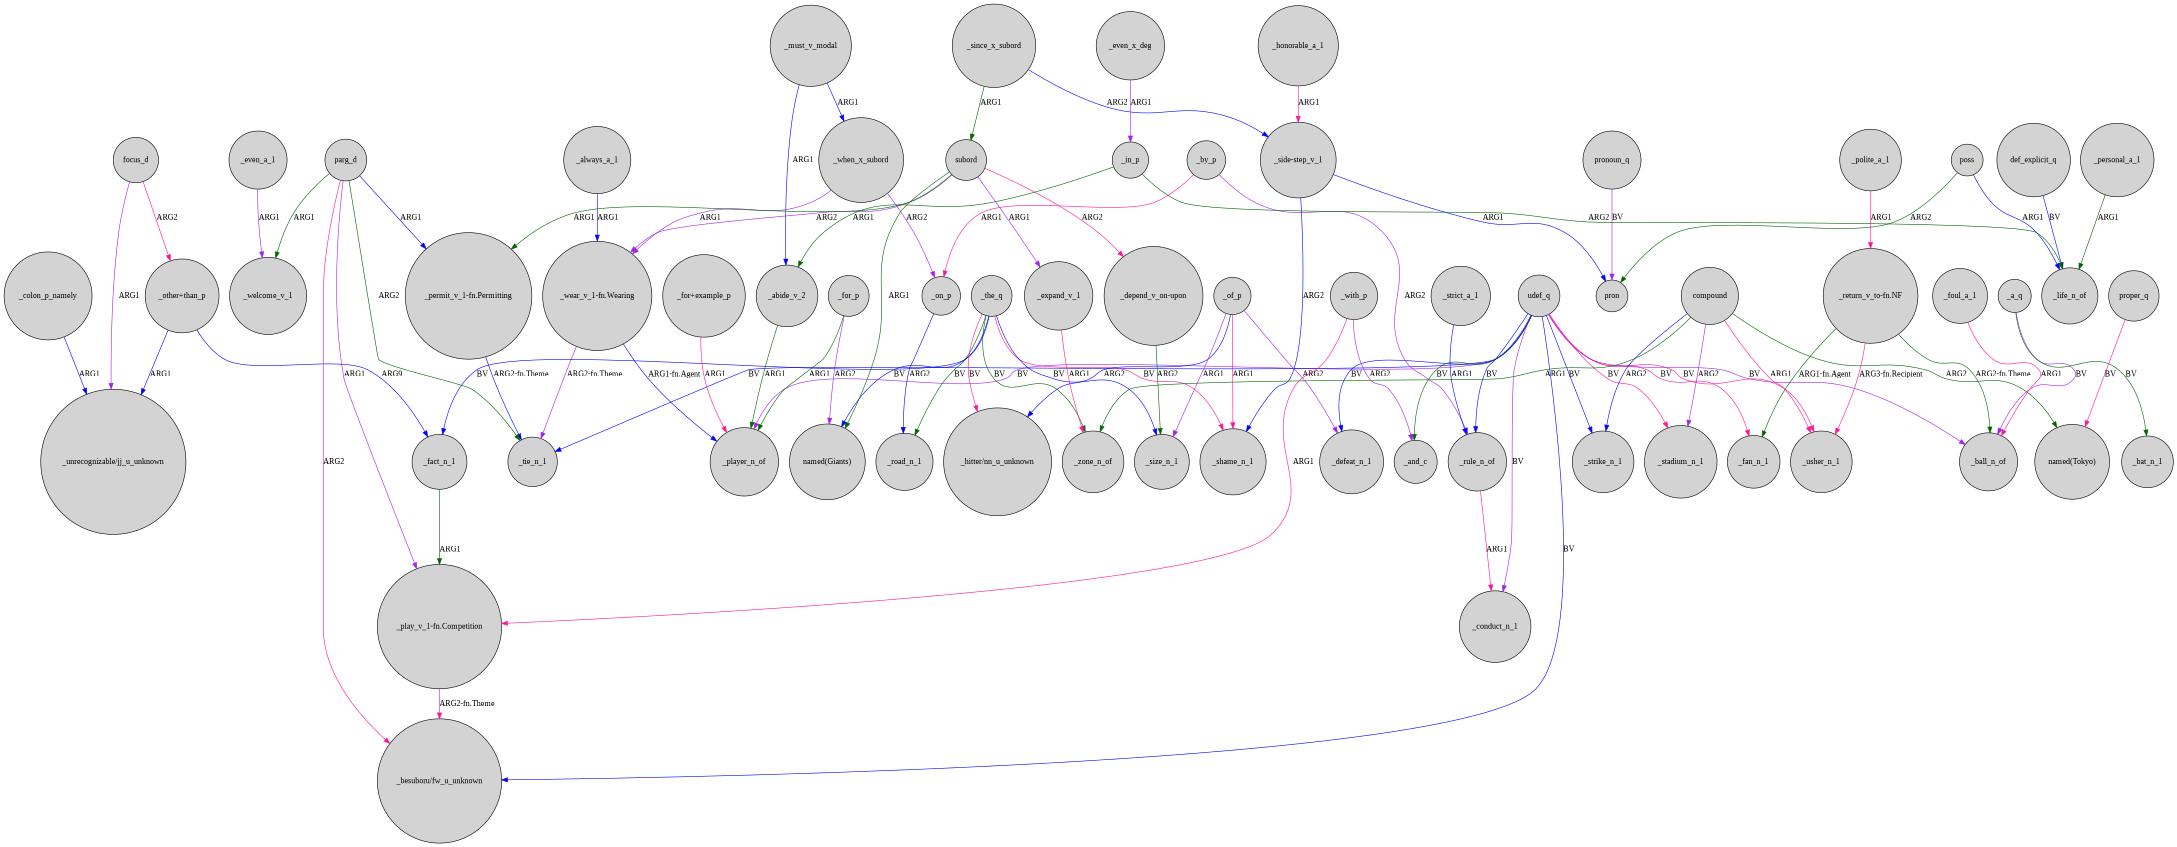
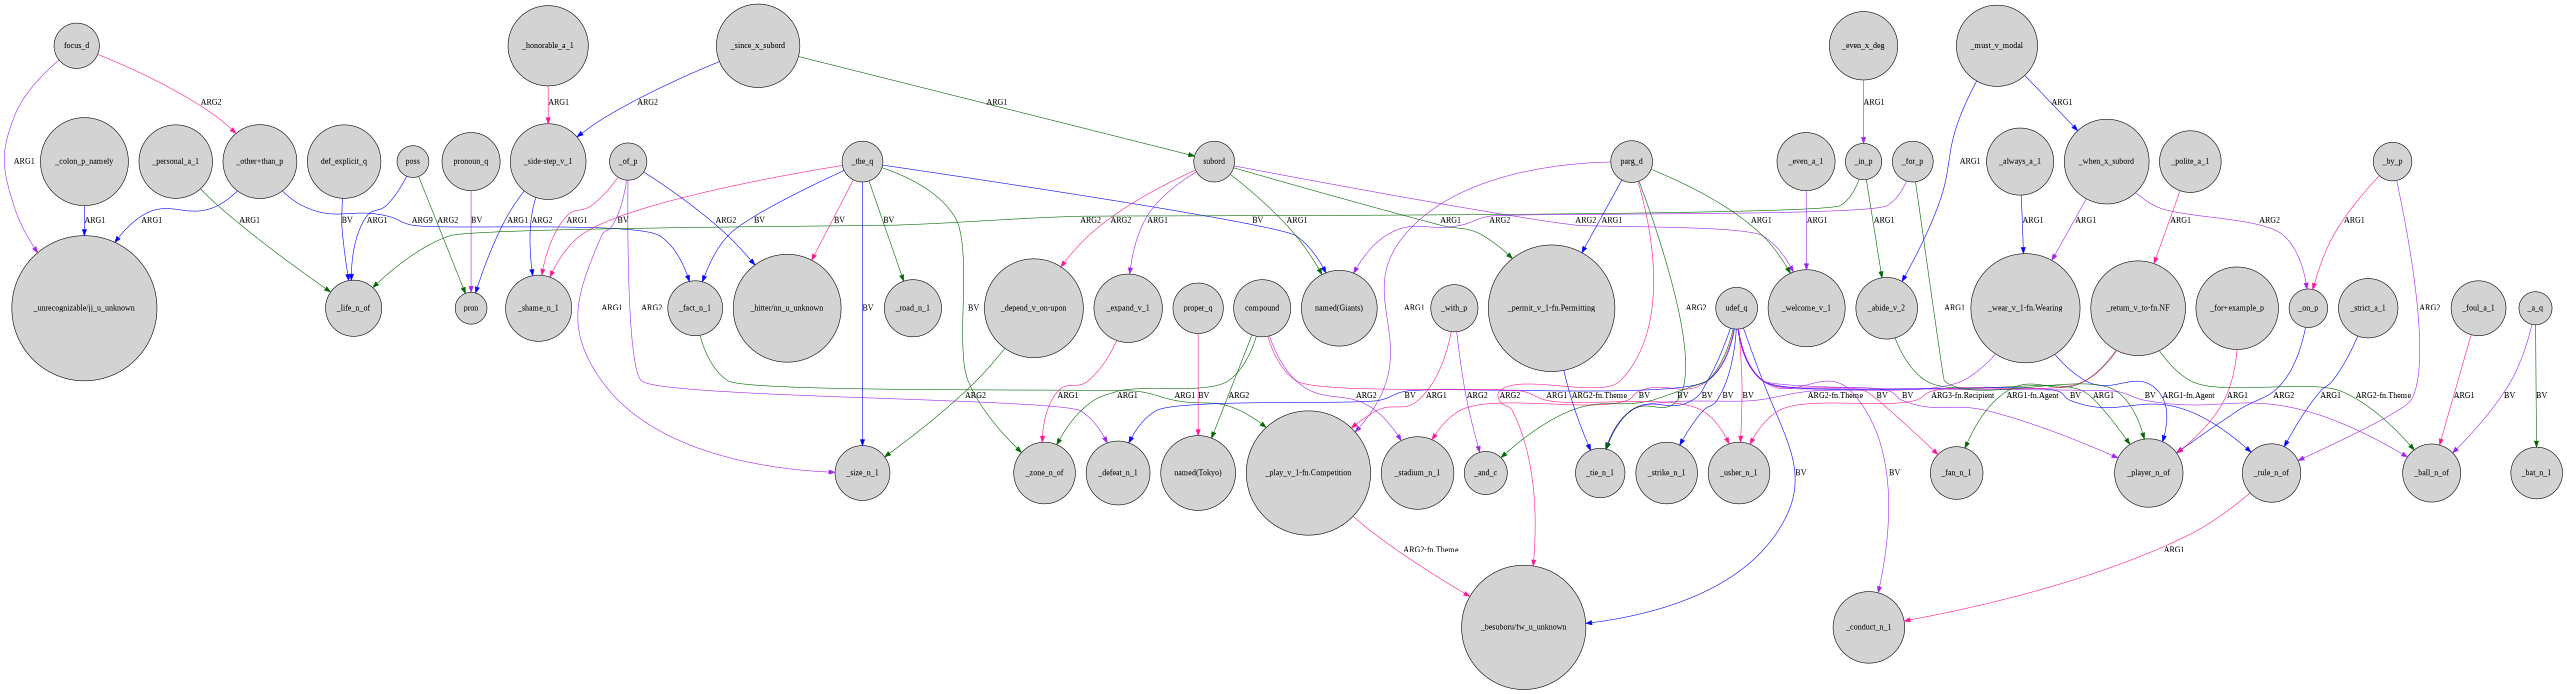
(795, 215) -> (1532, 219)
(1625, 371) -> none
(908, 374) -> (2262, 398)
